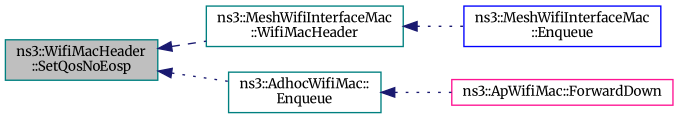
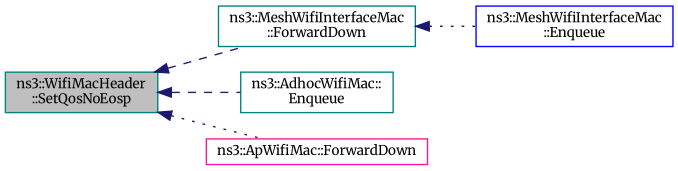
(305, 26) -> (317, 26)
(200, 77) -> (206, 92)
(423, 92) -> (217, 127)
